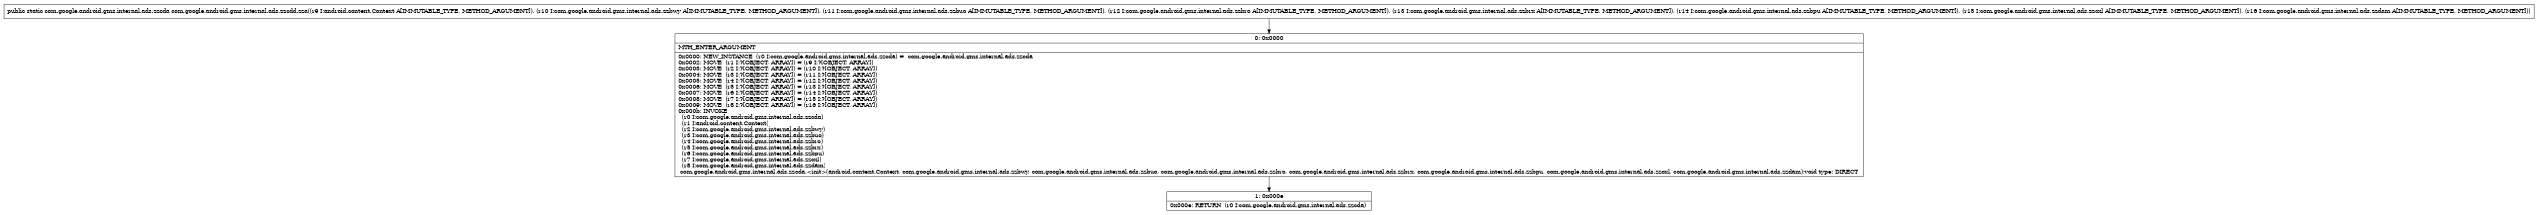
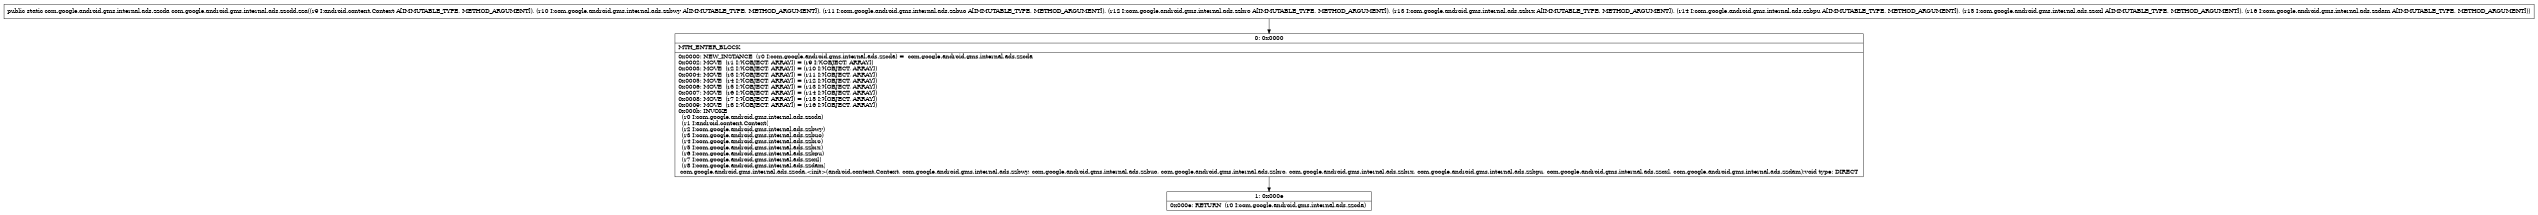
(717, 47) -> (709, 47)
